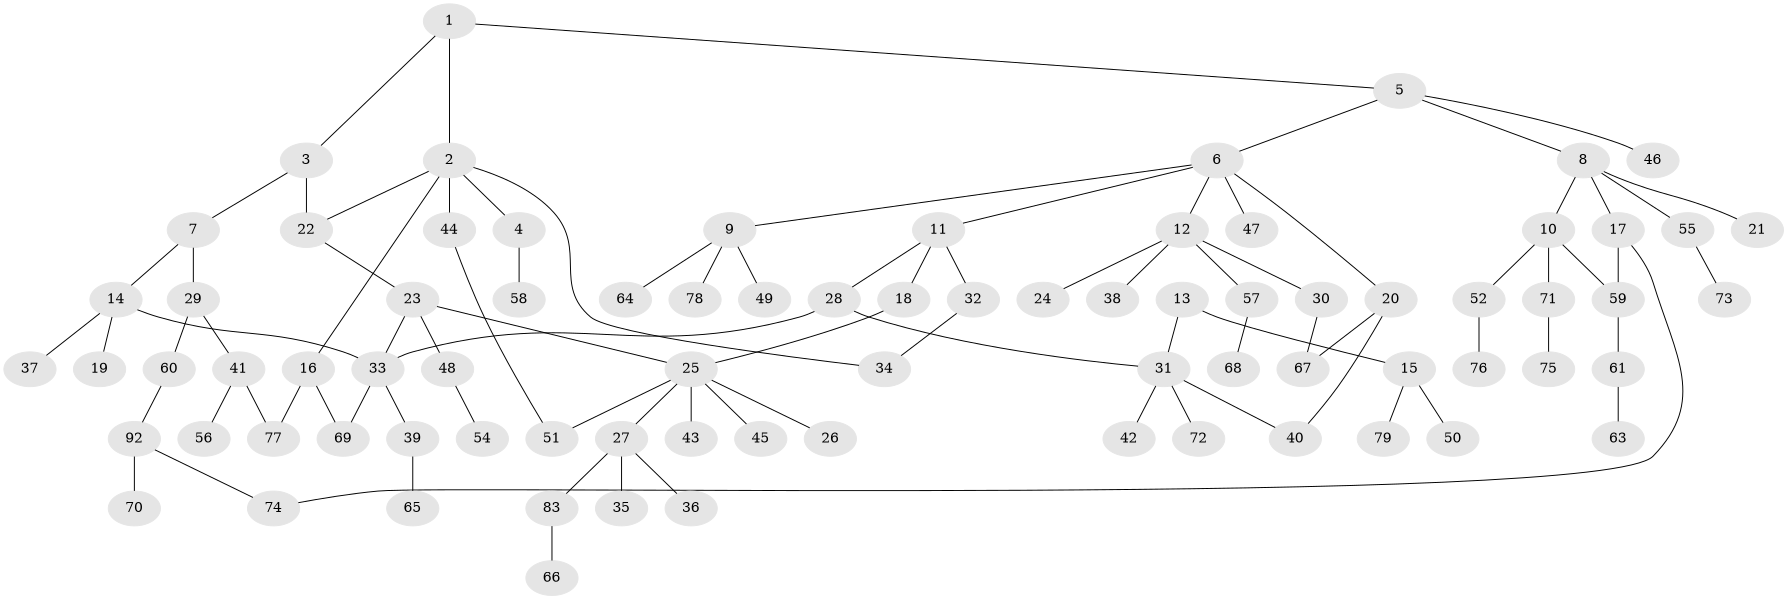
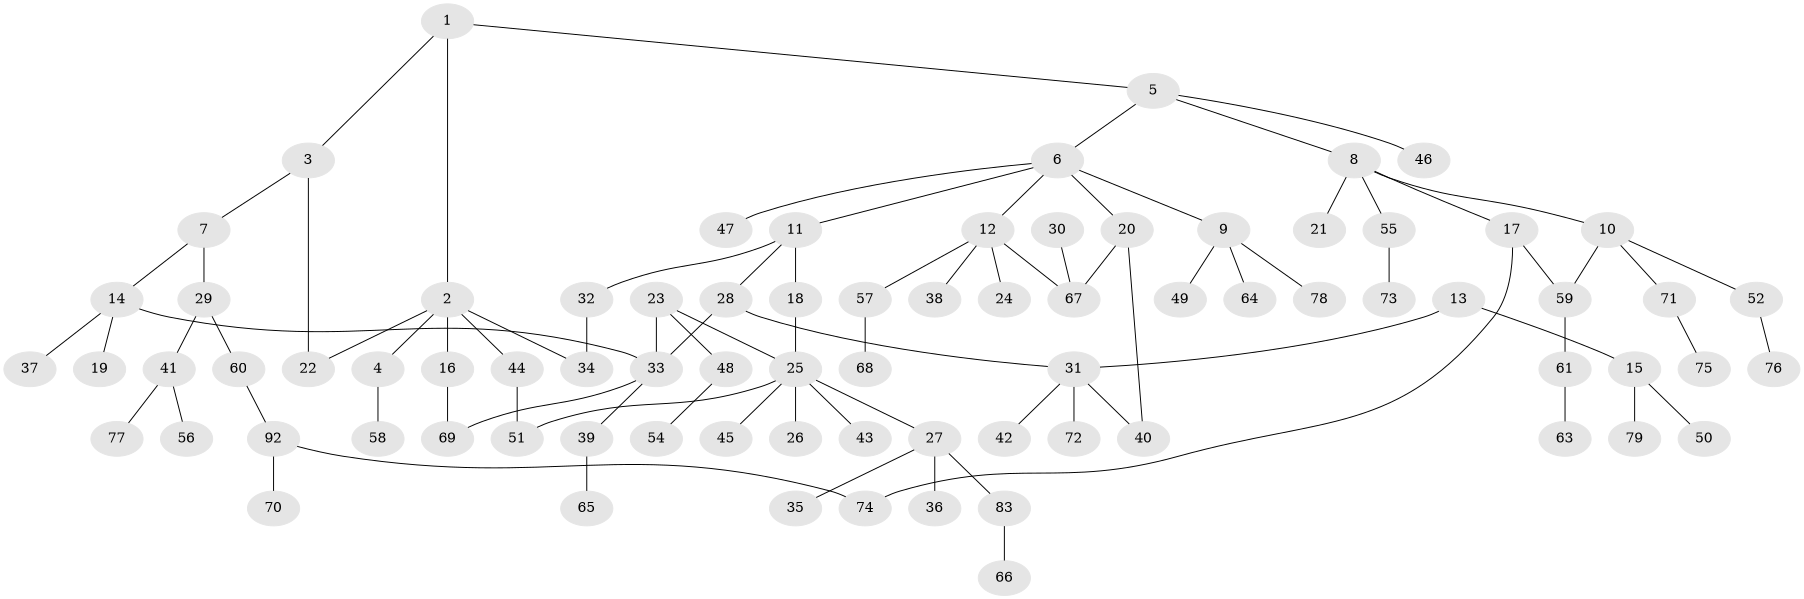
(360, 265) -> none
(1252, 265) -> (1031, 265)
(291, 404) -> none
